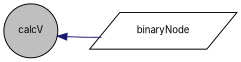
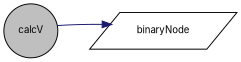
(84, 37) -> (80, 25)
